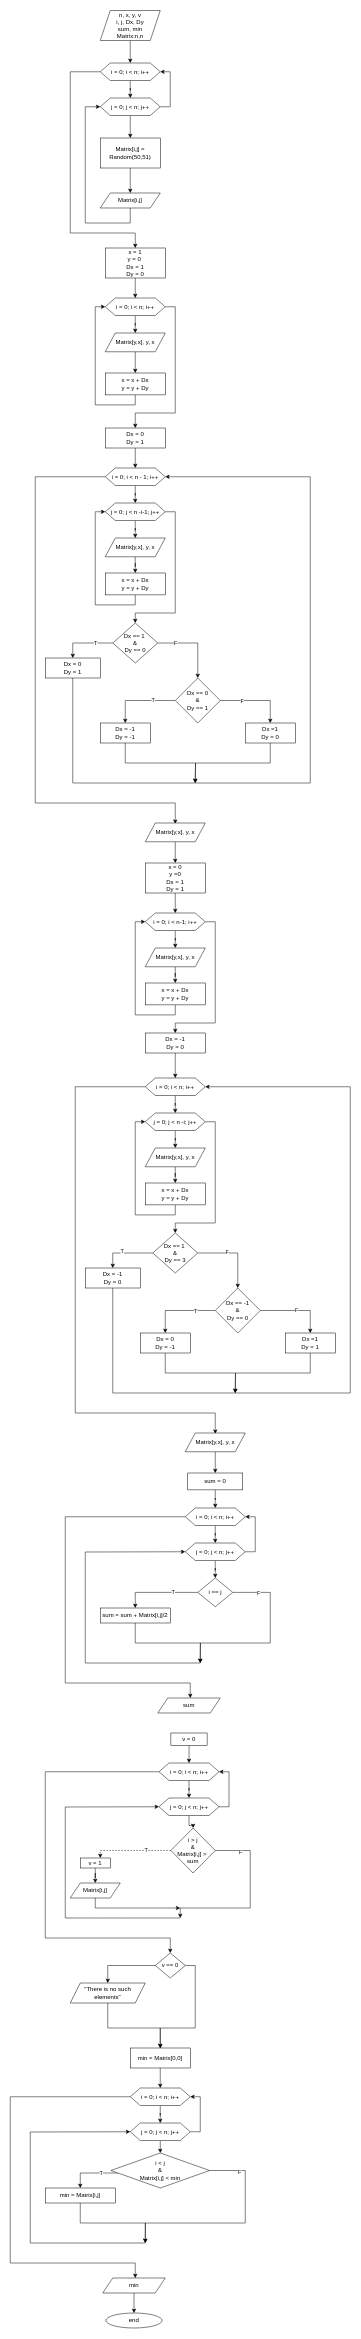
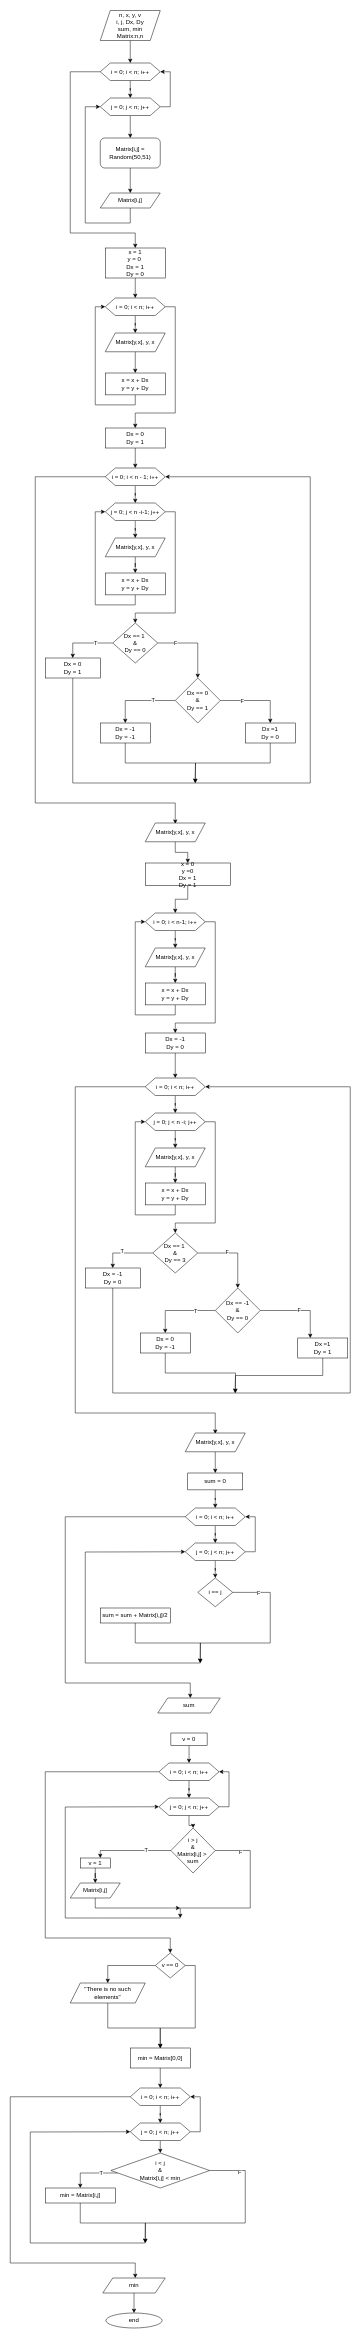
(130, 153) -> (130, 153)
(175, 878) -> (188, 874)
(310, 1343) -> (323, 1348)
(173, 1592) -> none
(134, 1850) -> (134, 1850)
